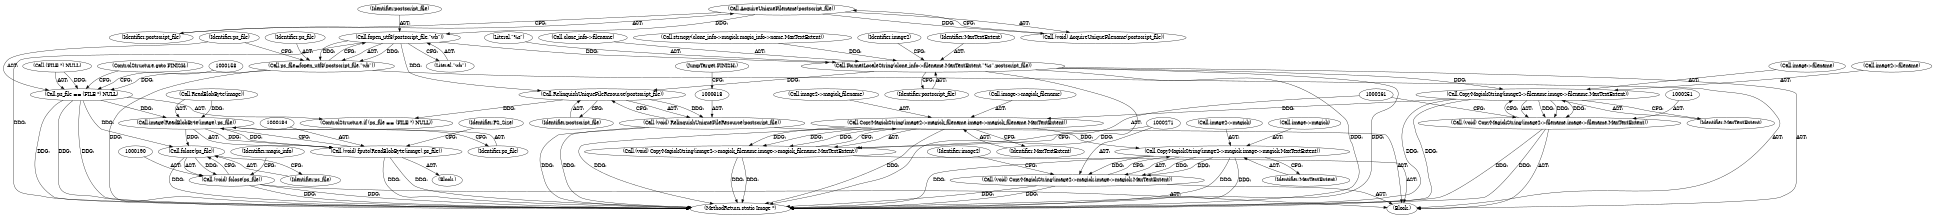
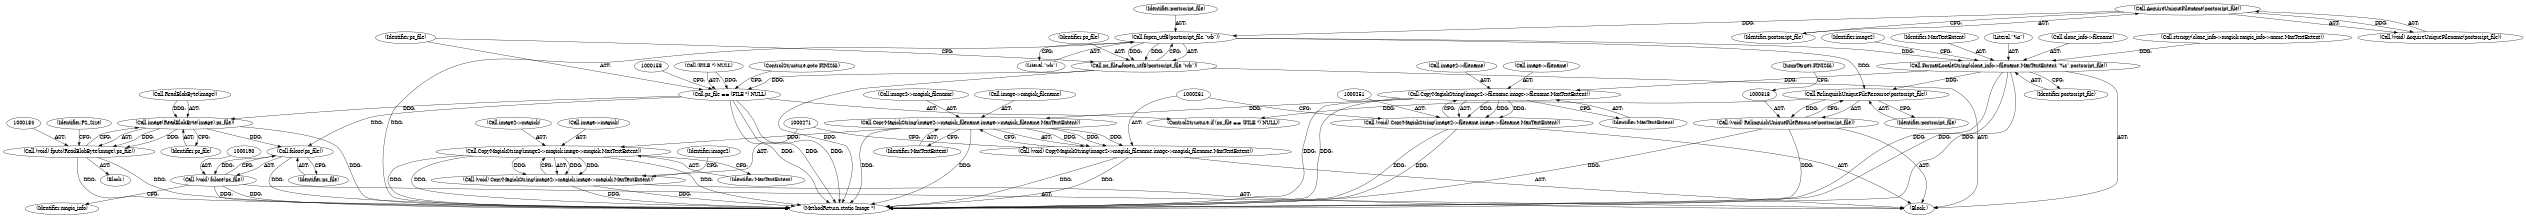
(970, 23) -> (2415, 23)
(262, 167) -> (139, 194)
none -> (367, 197)
